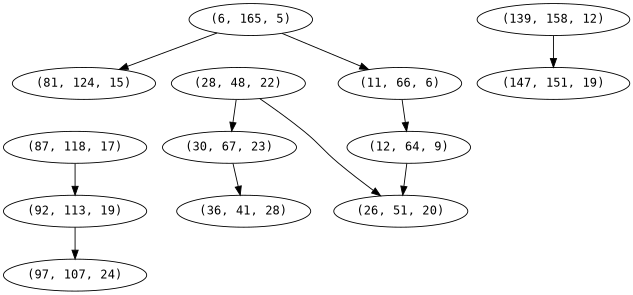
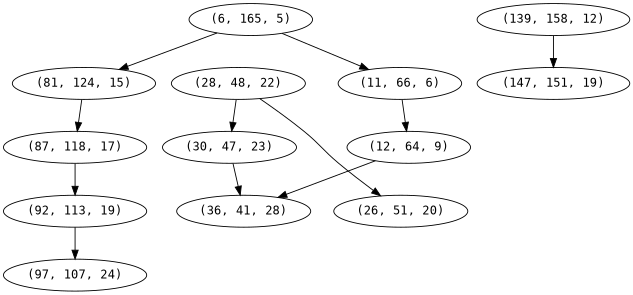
none -> (80, 111)
(229, 147) -> (229, 147)
(405, 175) -> (331, 178)
